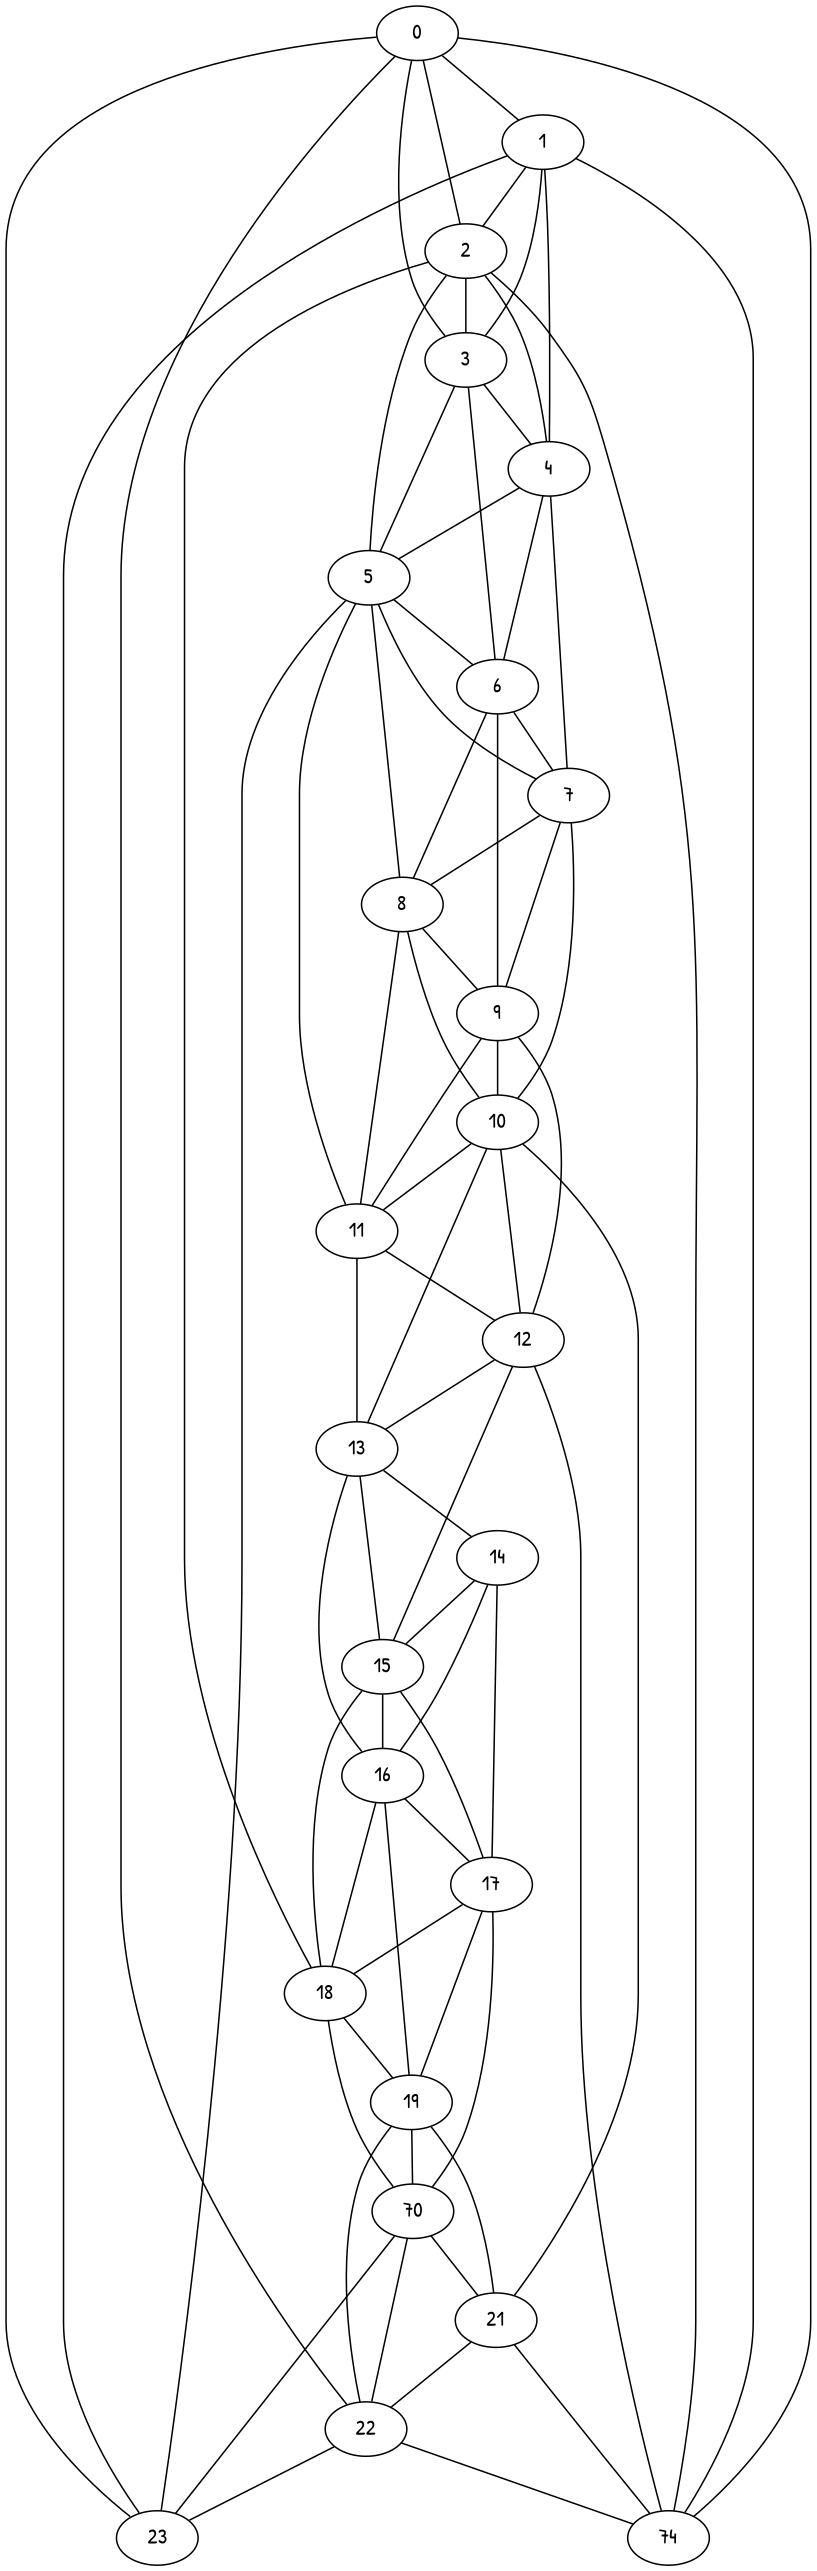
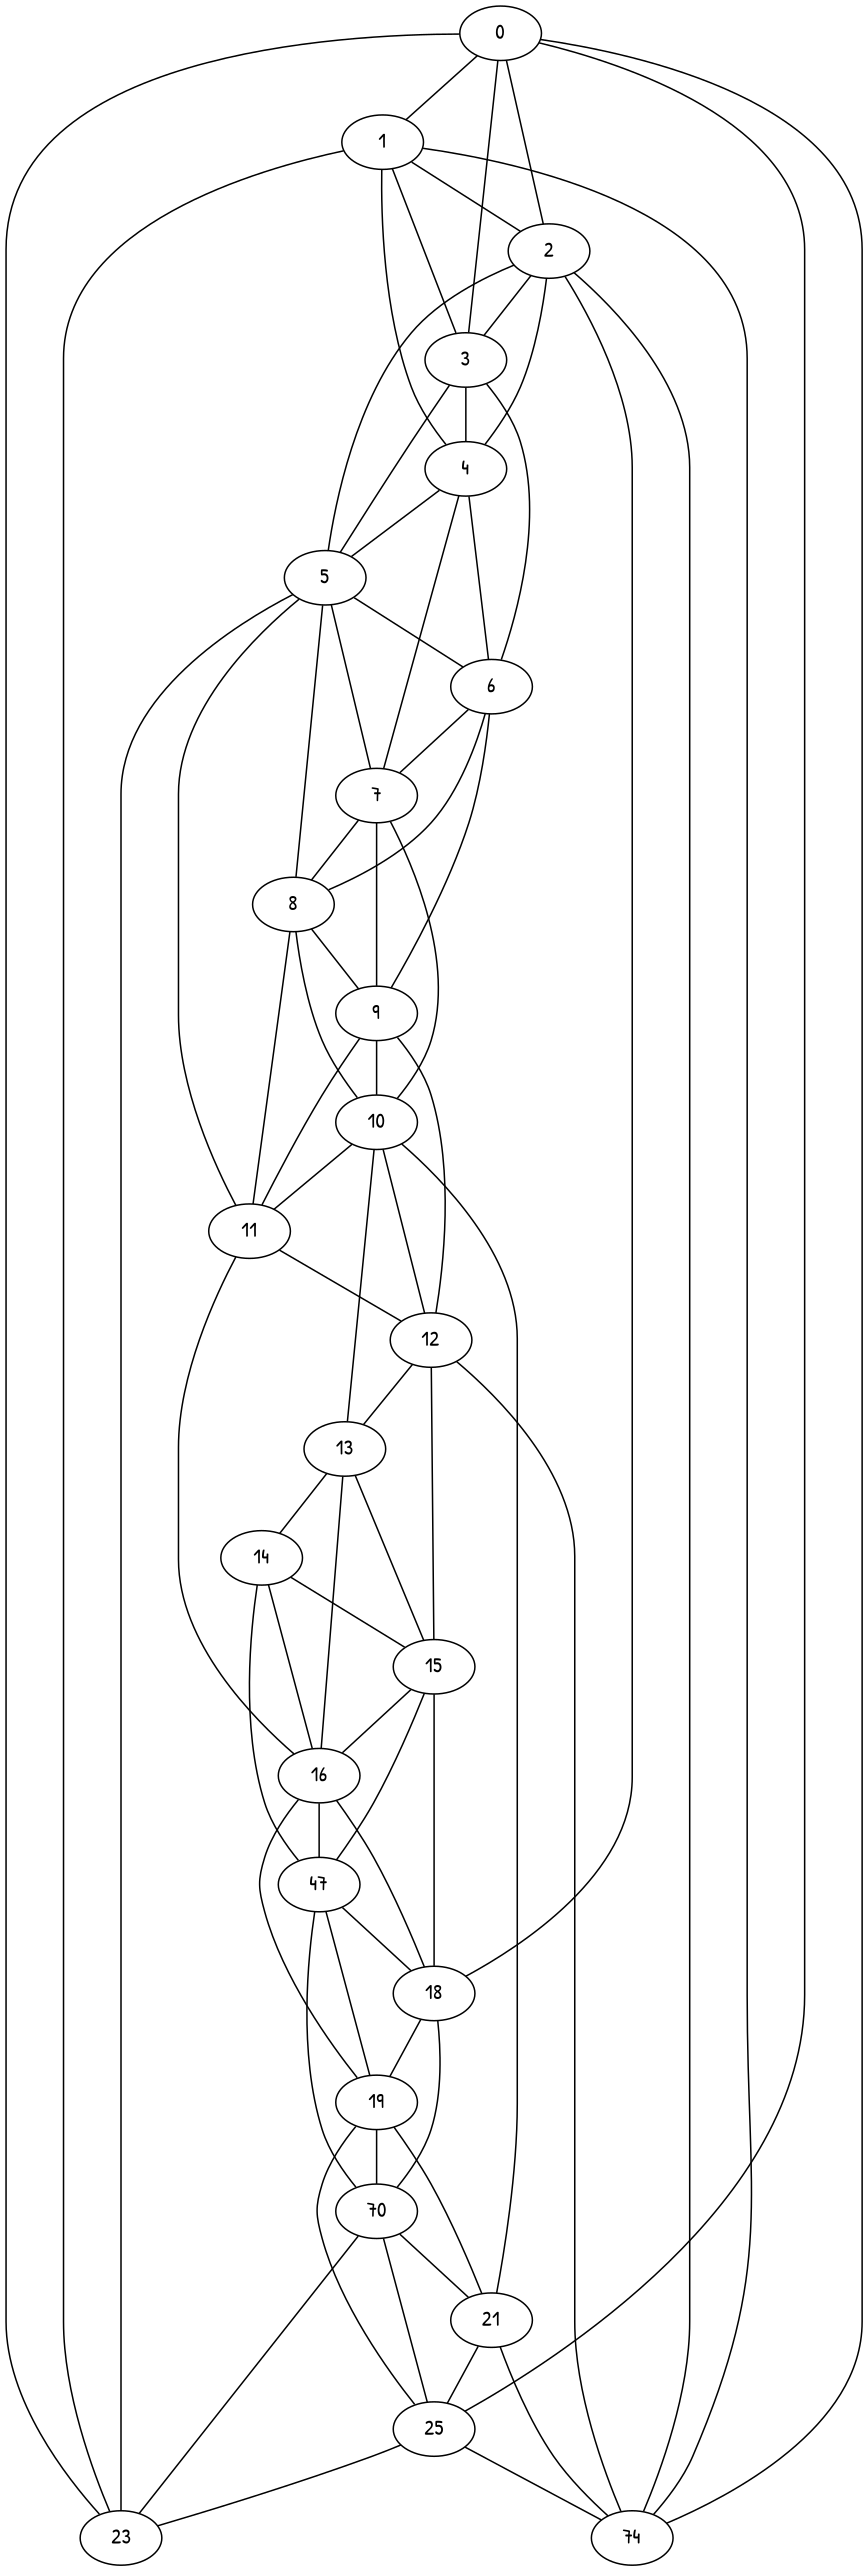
(357, 1340) -> (178, 1519)
(492, 1885) -> (319, 1885)
(366, 2429) -> (434, 2429)
